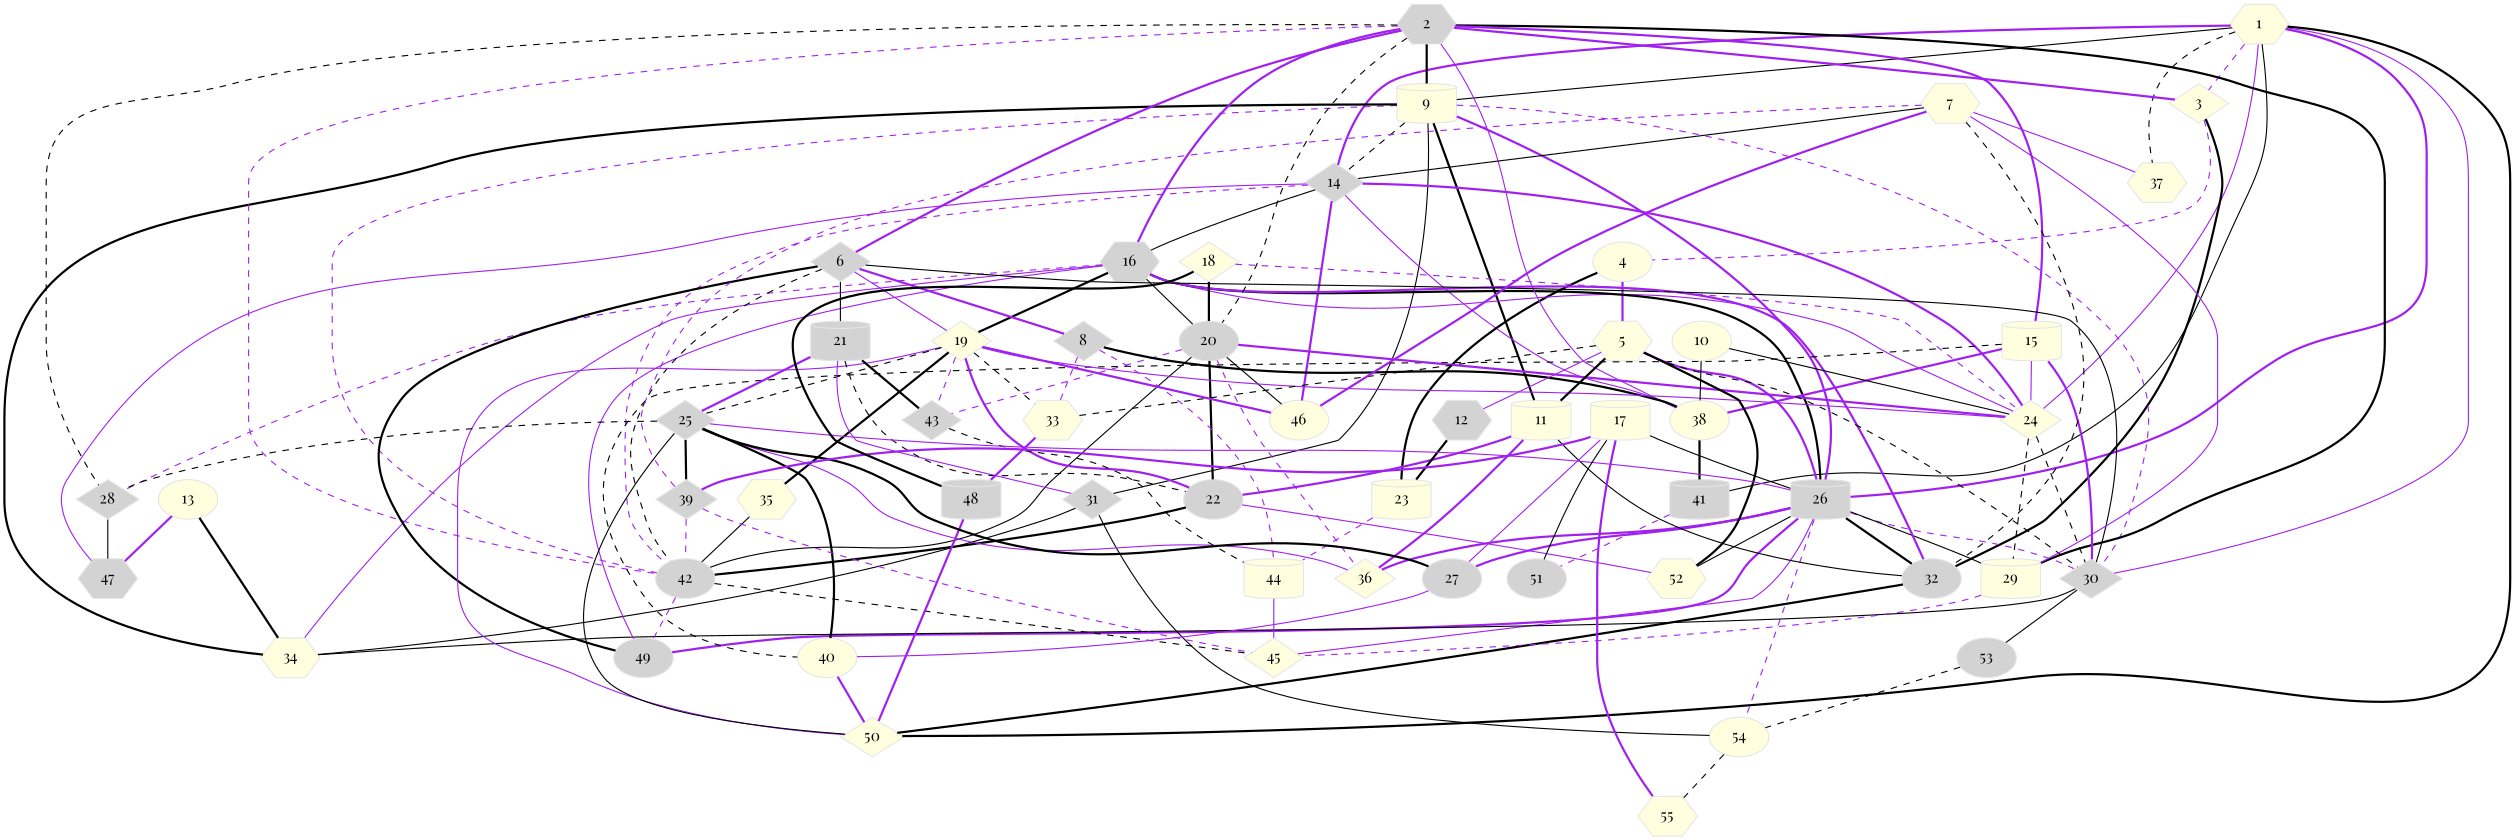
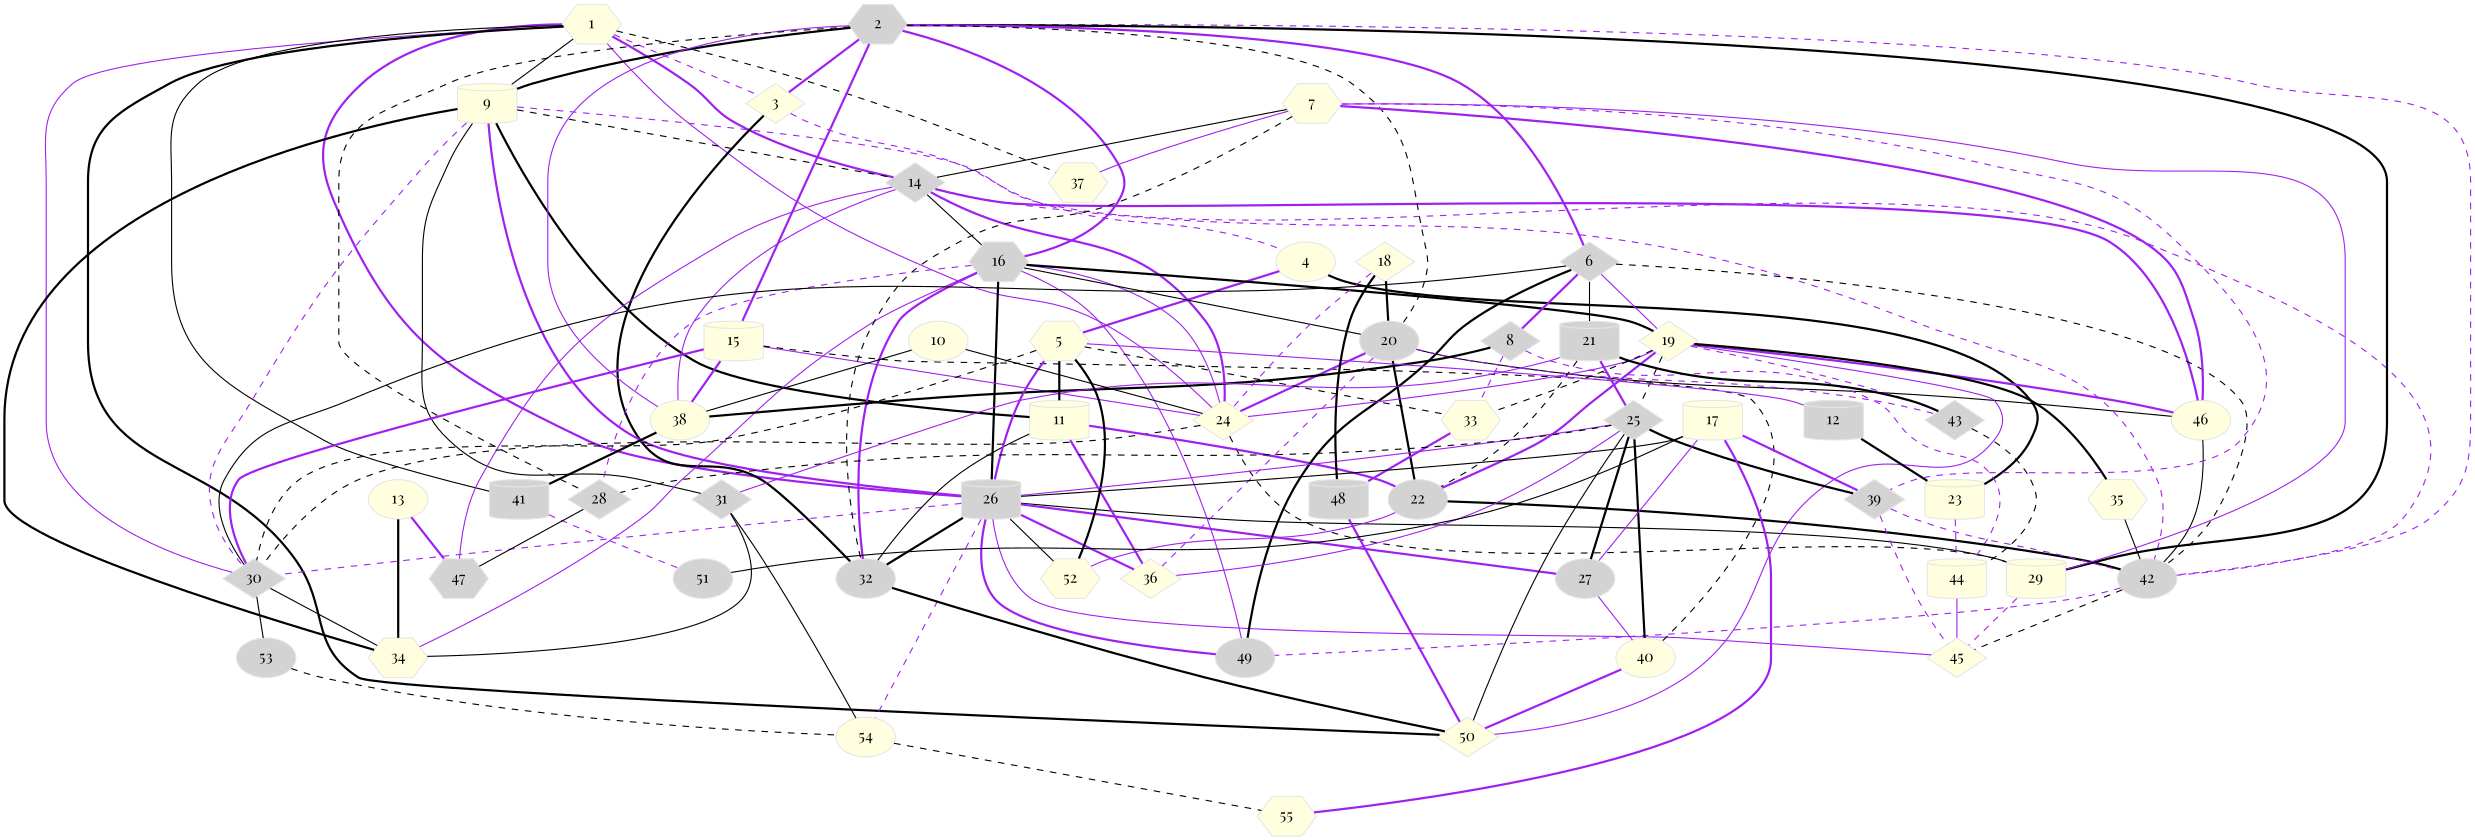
(1462, 420) -> (1834, 420)
(994, 526) -> (2198, 506)
